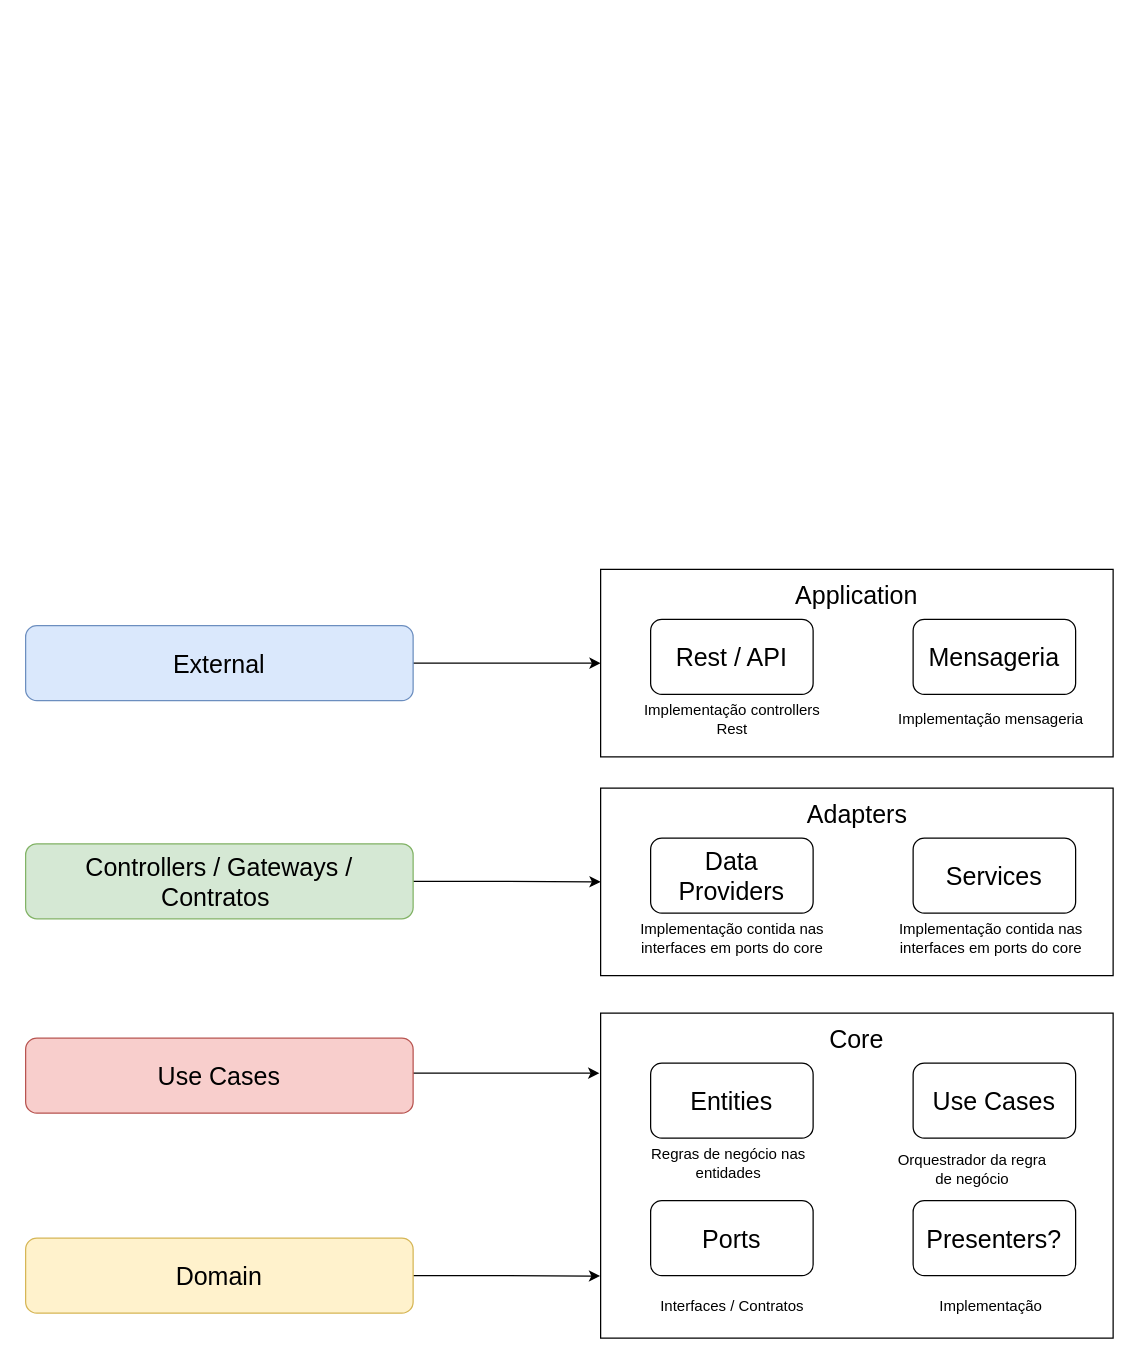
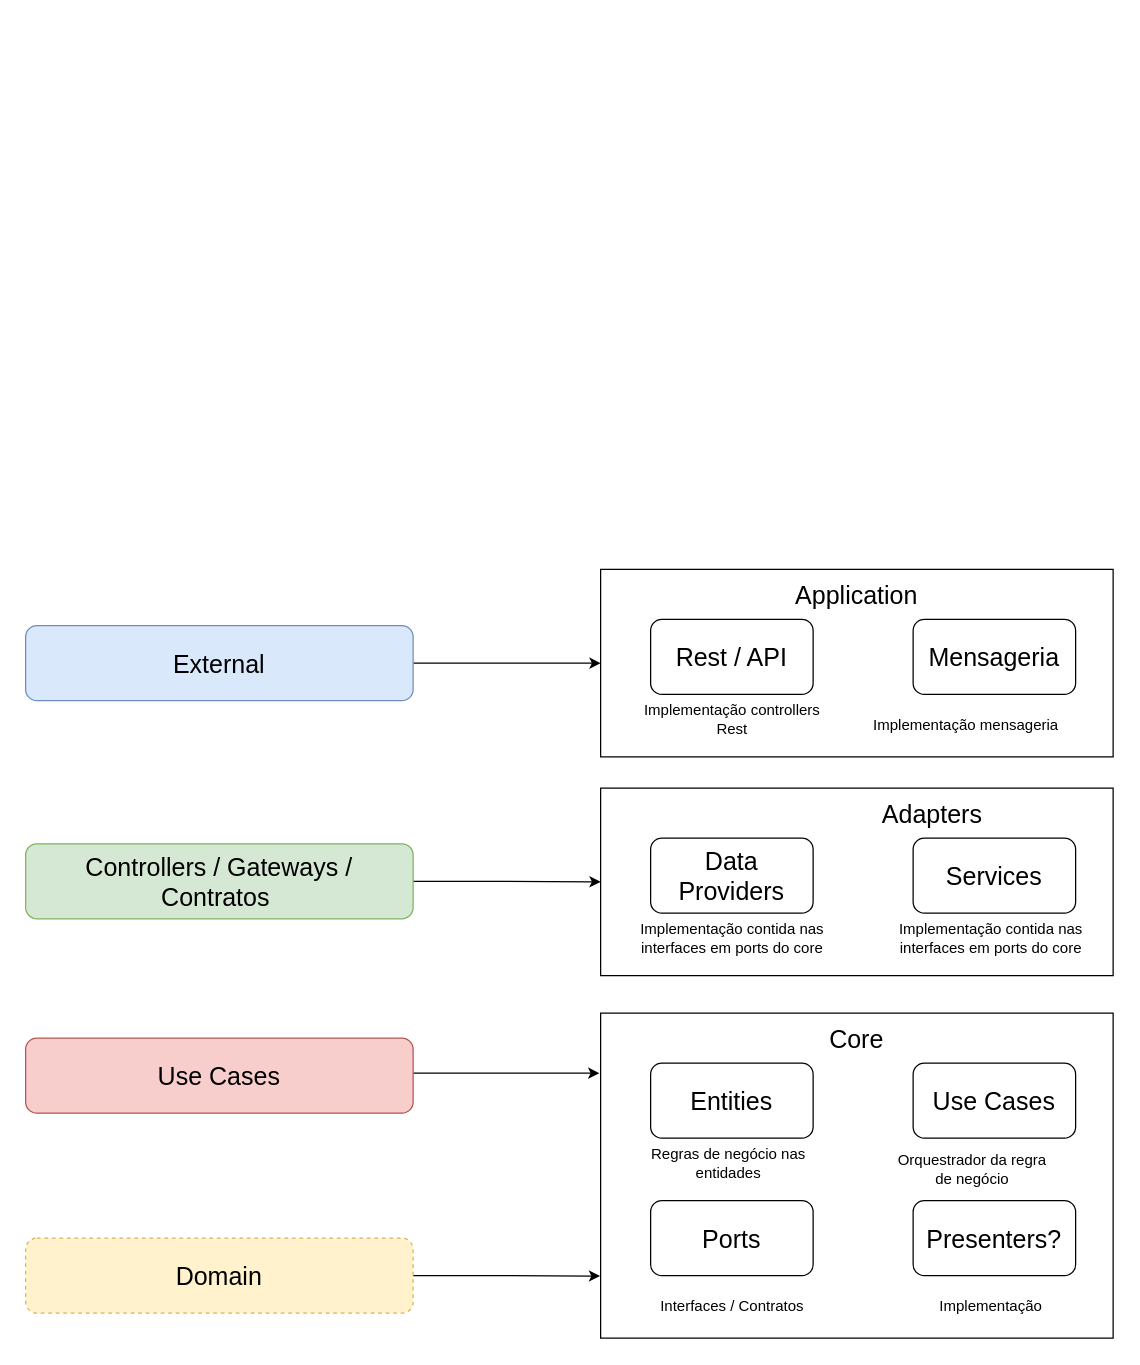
(991, 719) -> (966, 726)
(857, 813) -> (932, 813)
(219, 1276) -> (219, 1276)
